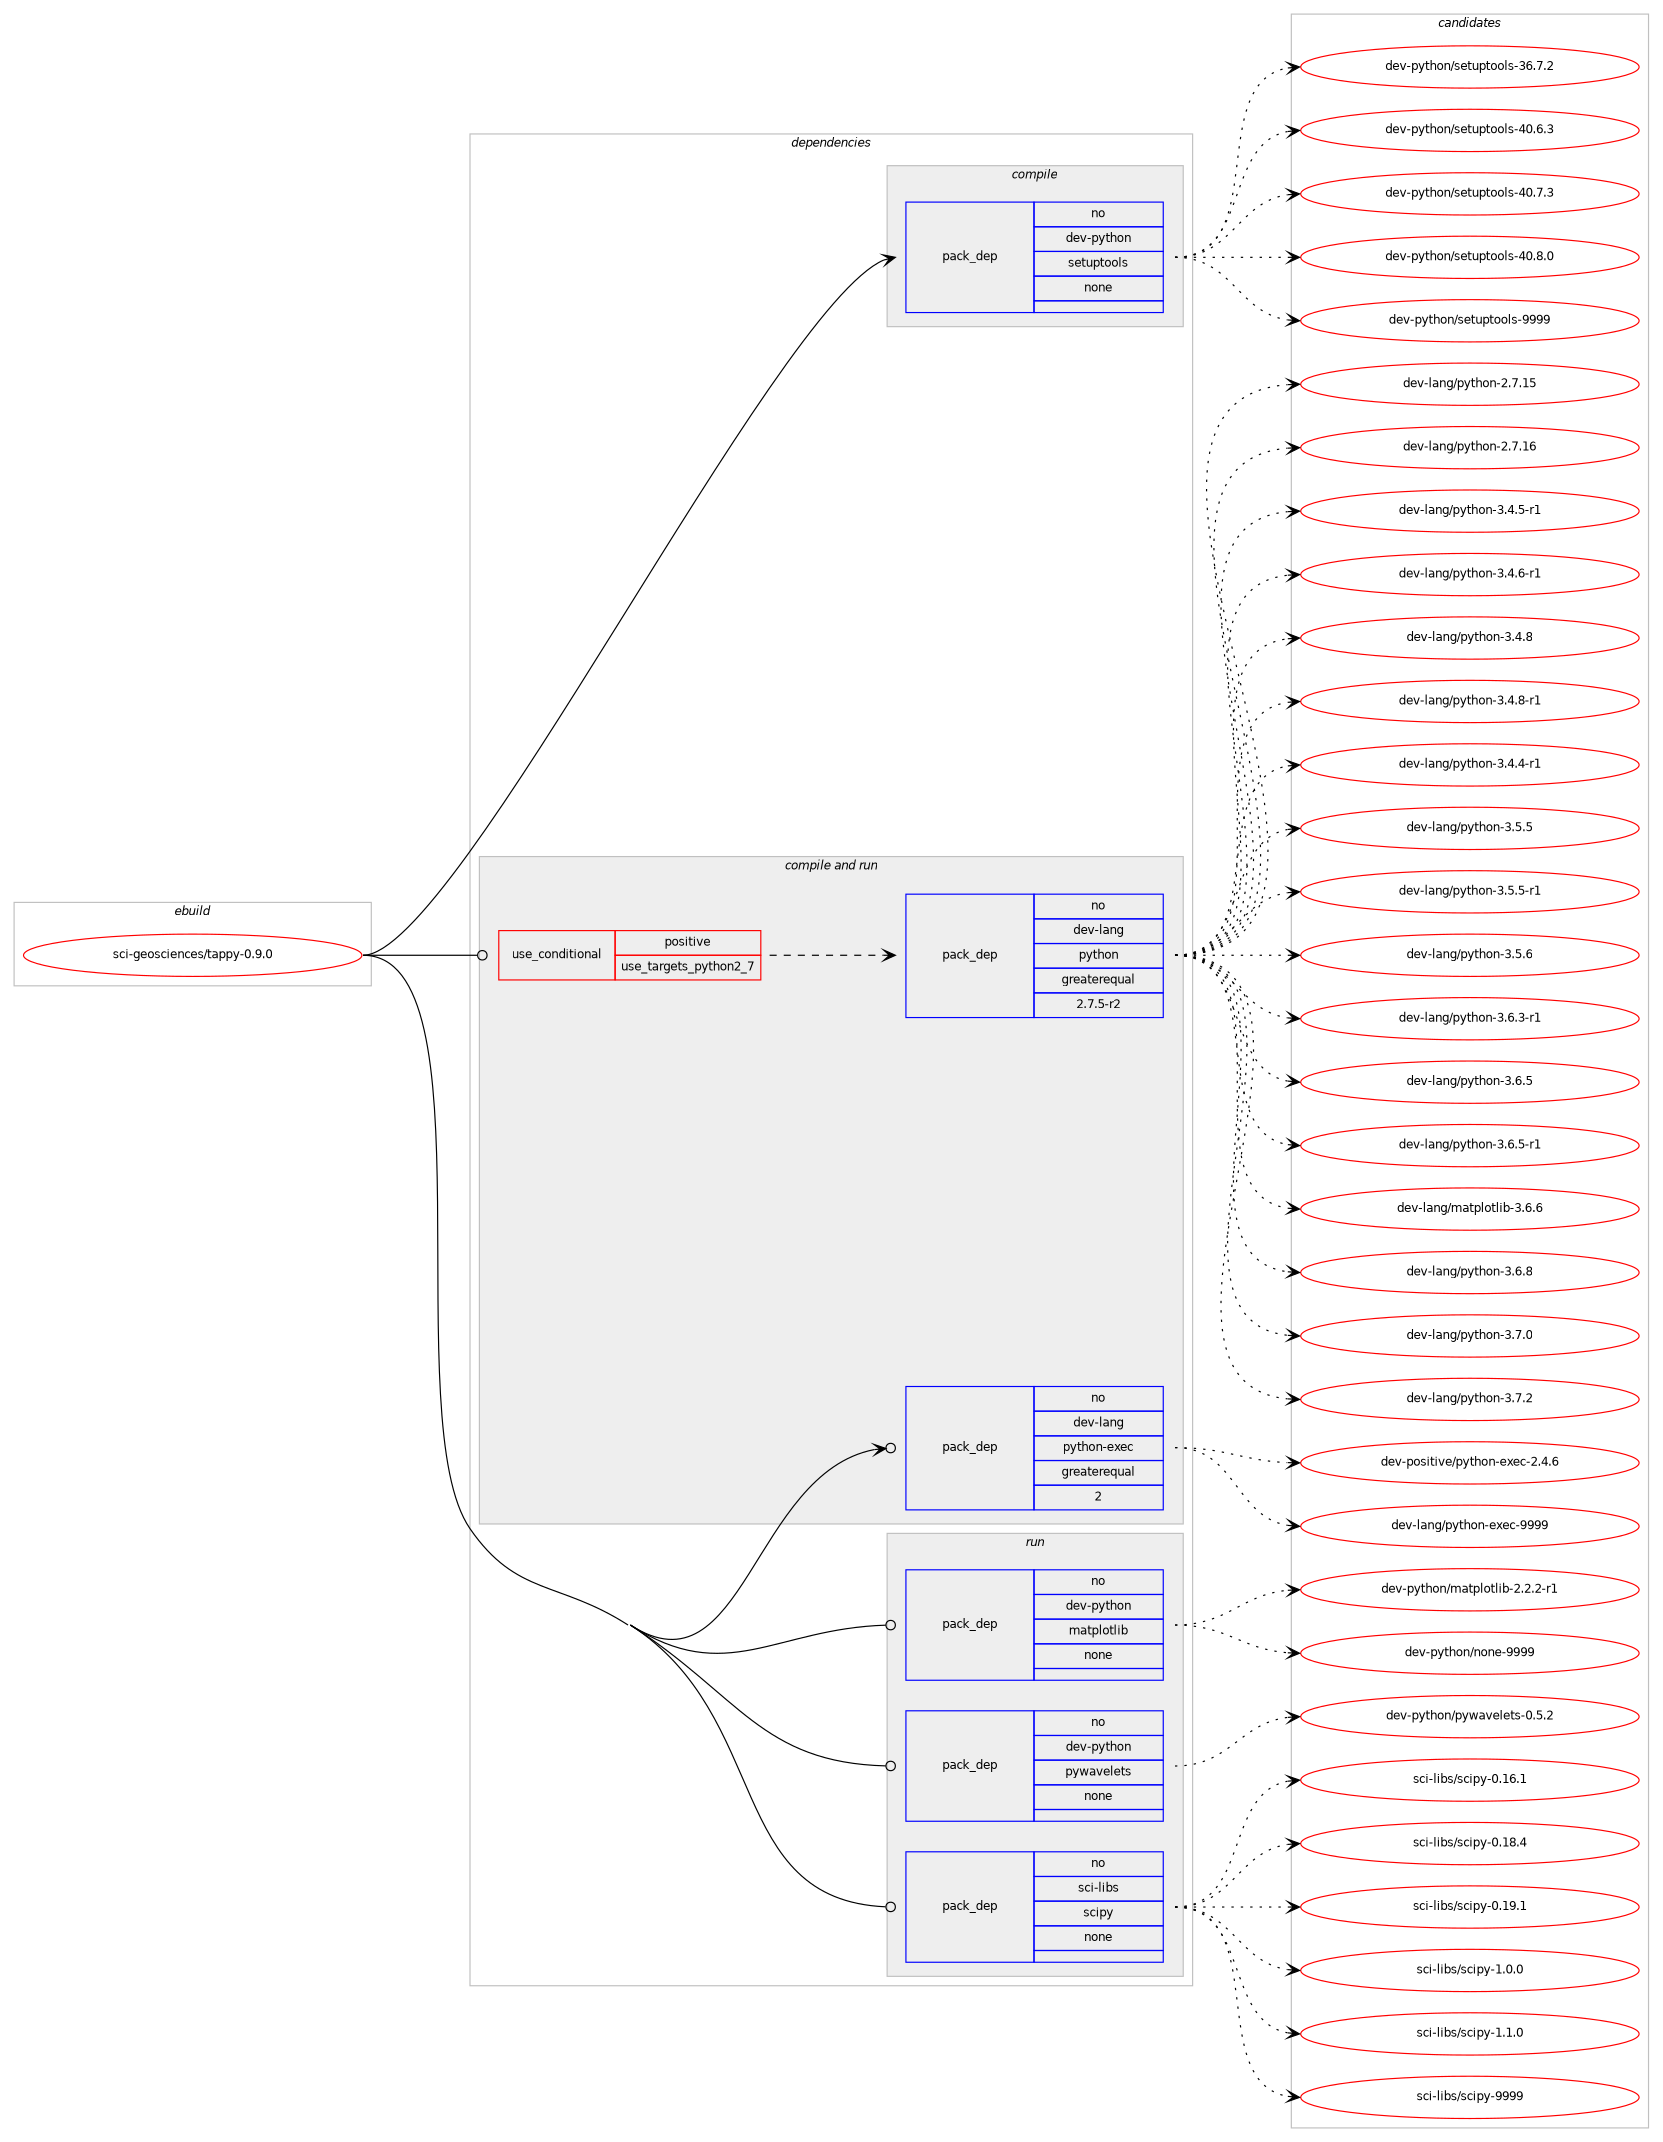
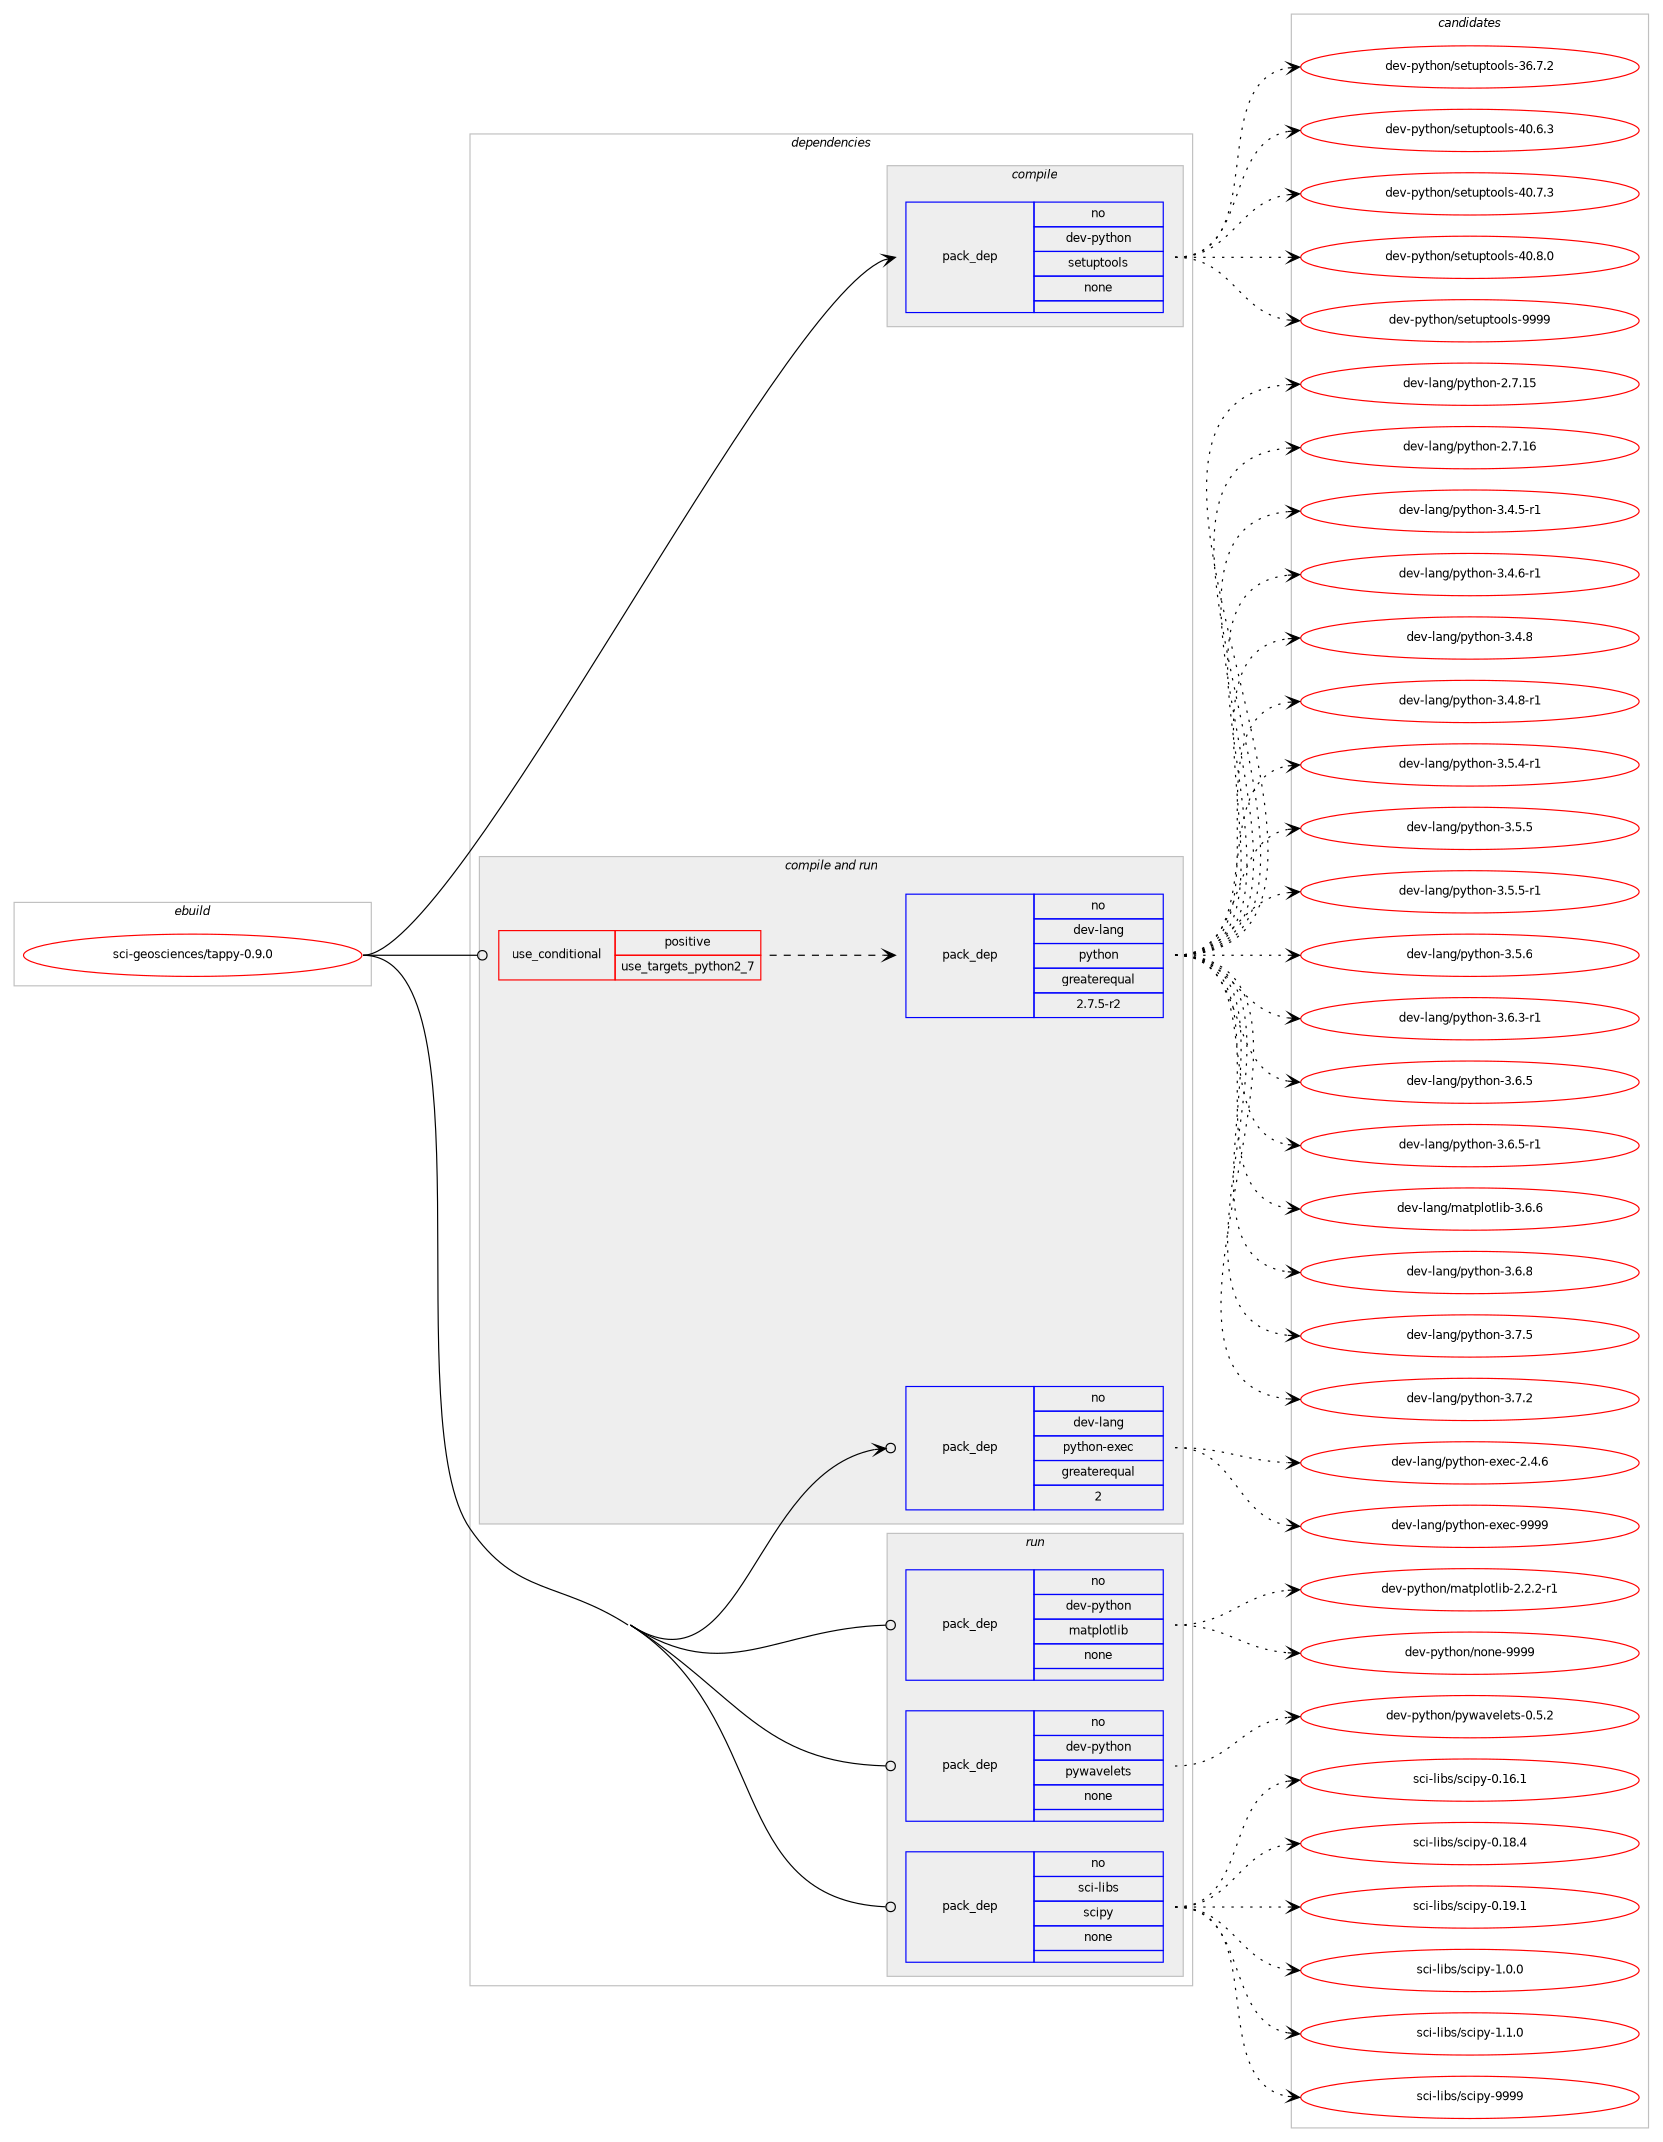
(1470, 765) -> (1470, 765)
(1470, 1336) -> (1470, 1336)
(1470, 1463) -> (1470, 1463)
